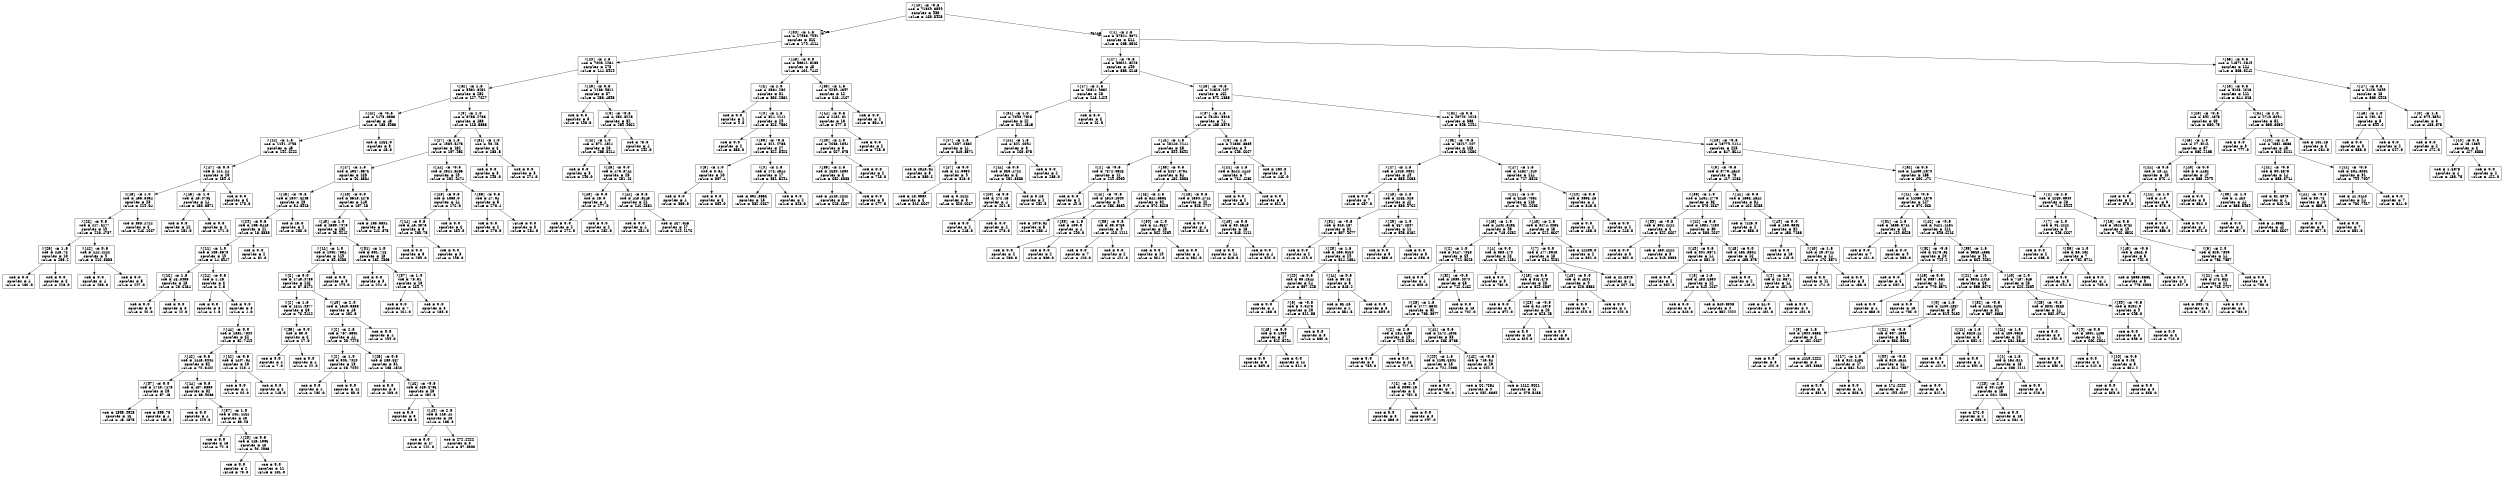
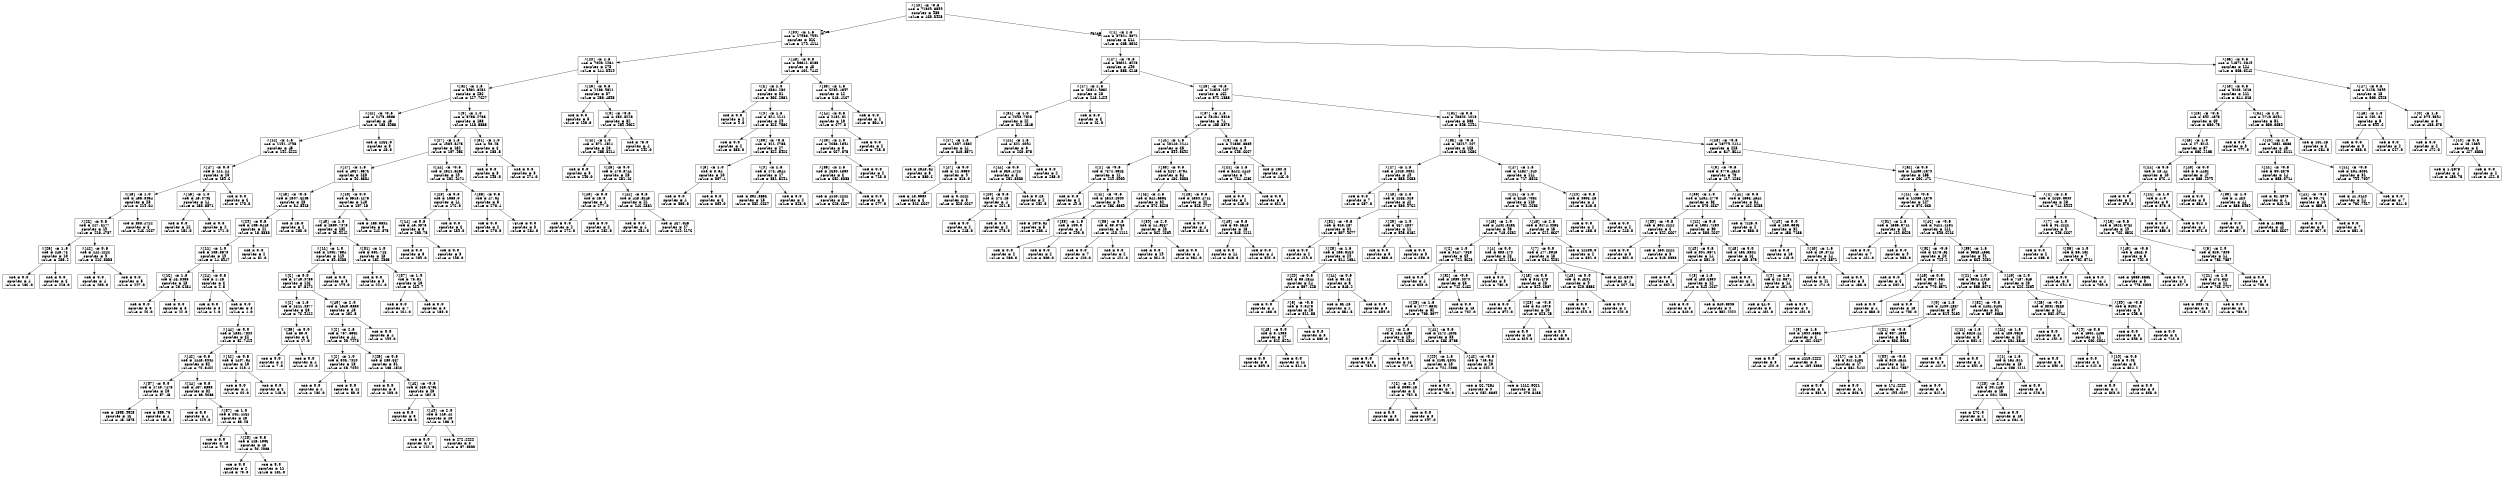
(1459, 119) -> (1459, 119)
(832, 159) -> none
(1339, 267) -> none
